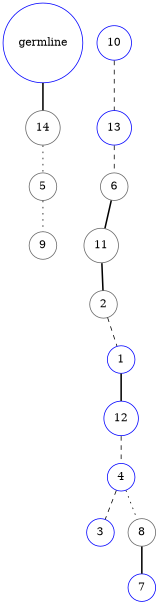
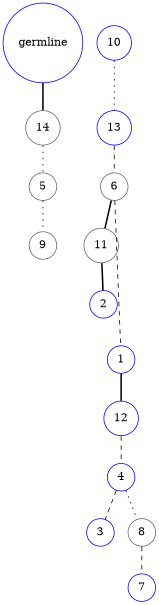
(114, 85) -> (114, 85)
(104, 304) -> (104, 304)
(112, 332) -> (118, 273)
(142, 560) -> (142, 560)
